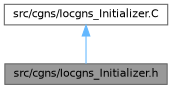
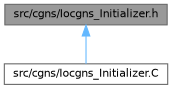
(86, 50) -> (86, 50)
